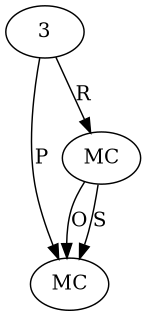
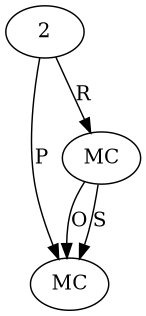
(45, 32) -> (45, 32)
